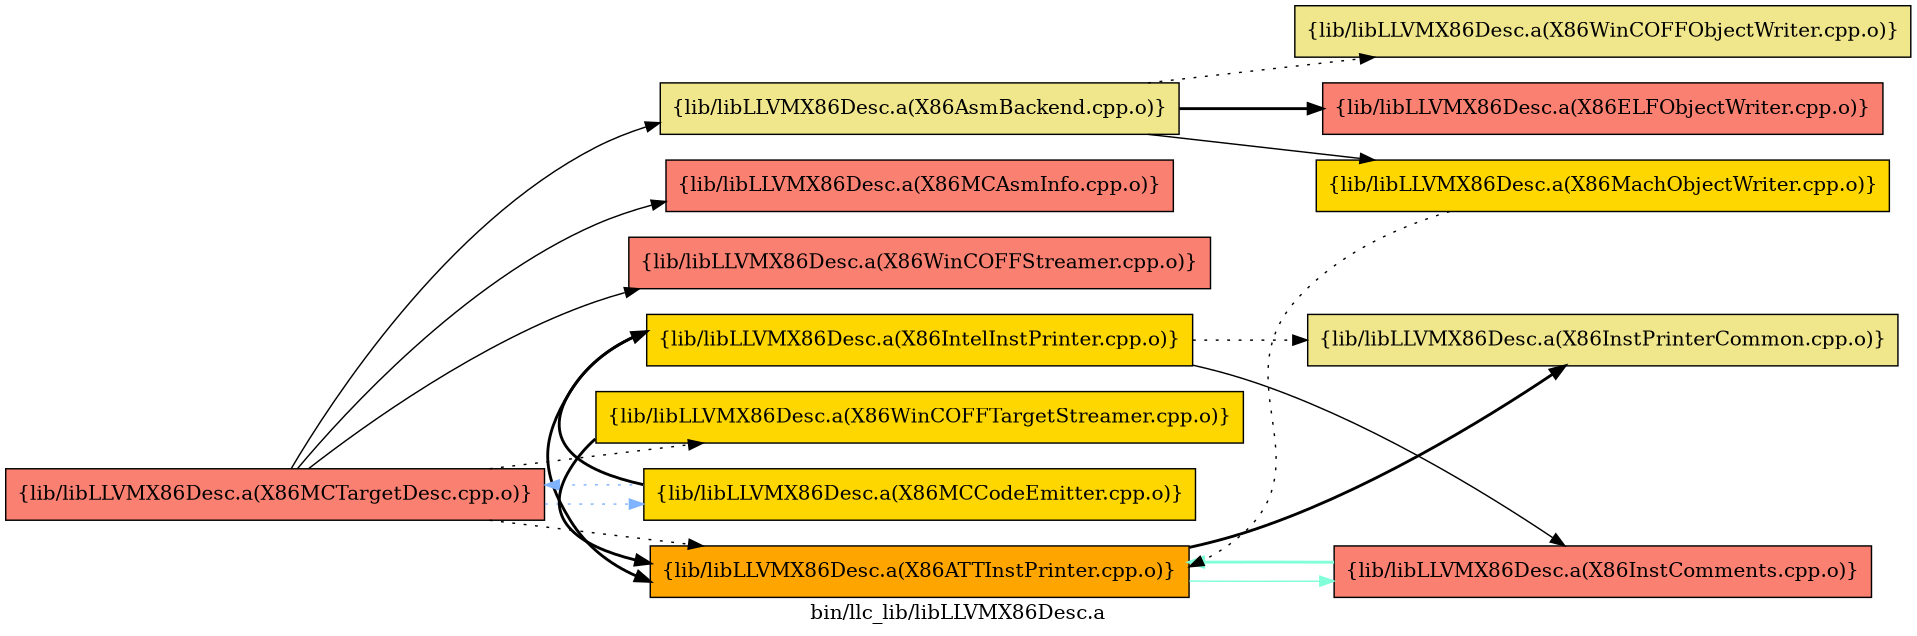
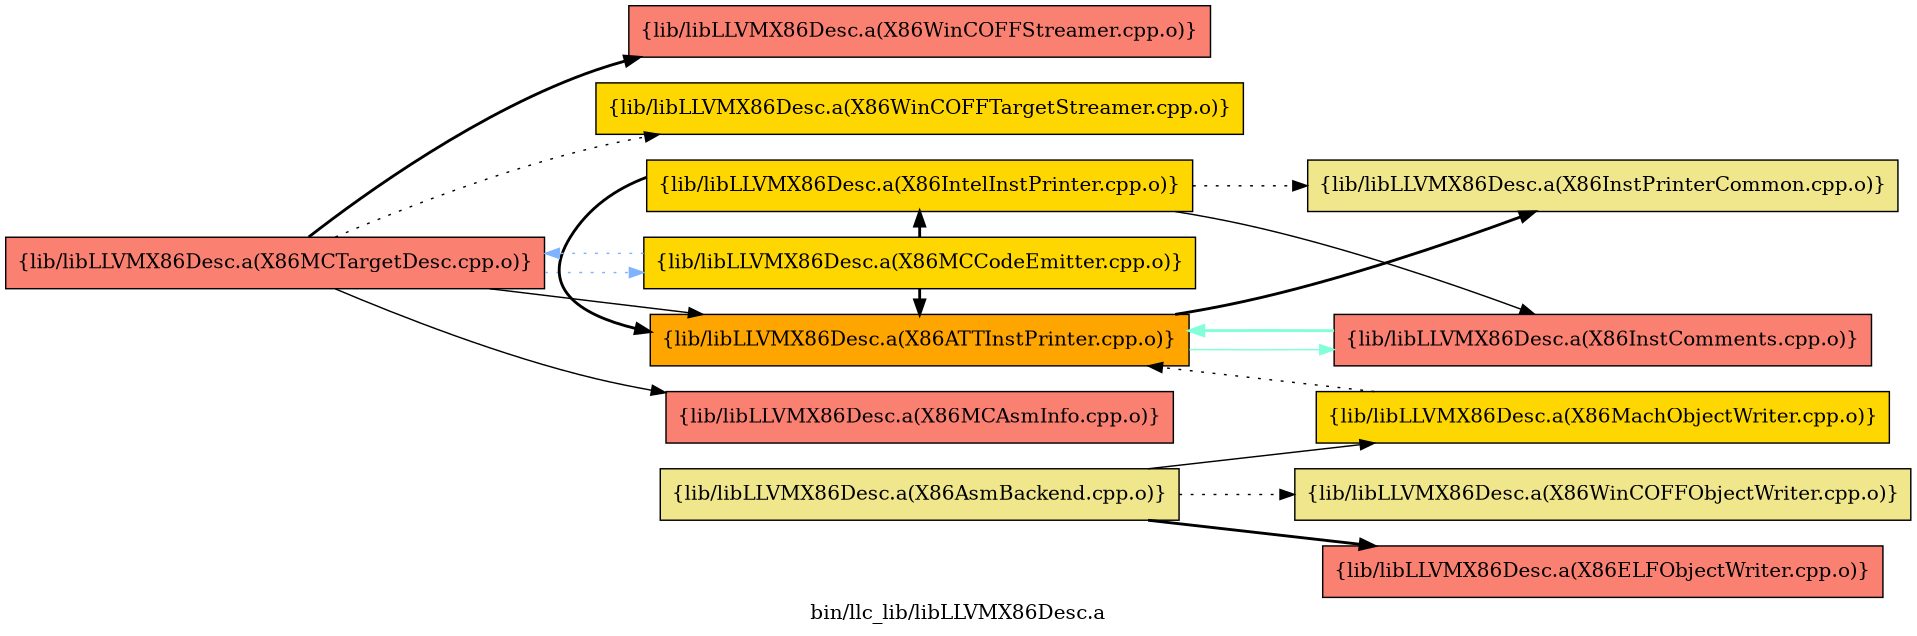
(441, 268) -> none
(459, 366) -> (459, 135)
(568, 473) -> (920, 294)
(594, 533) -> (589, 301)
